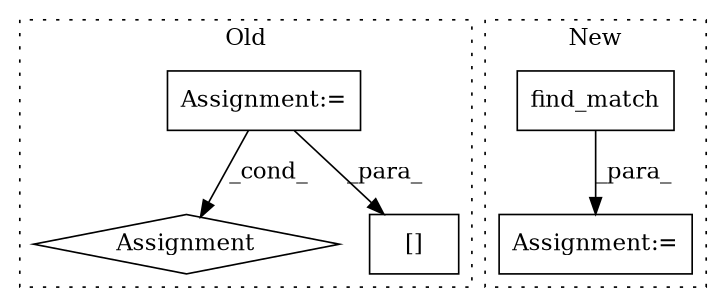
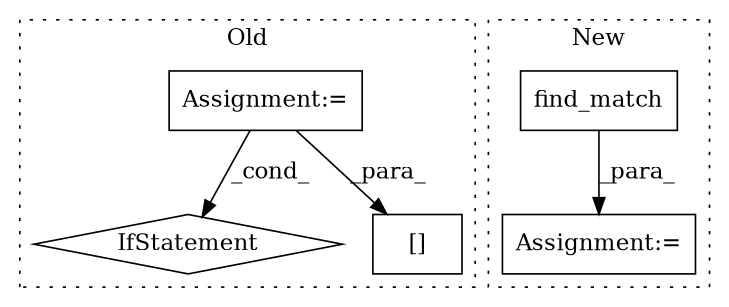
(186, 244) -> (188, 244)
